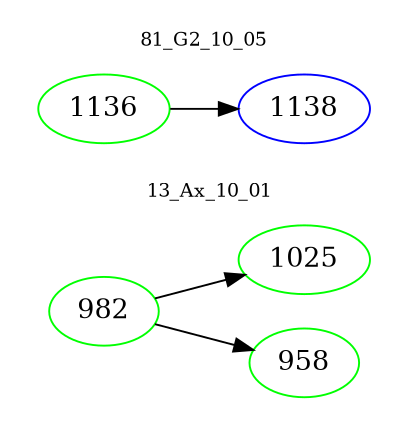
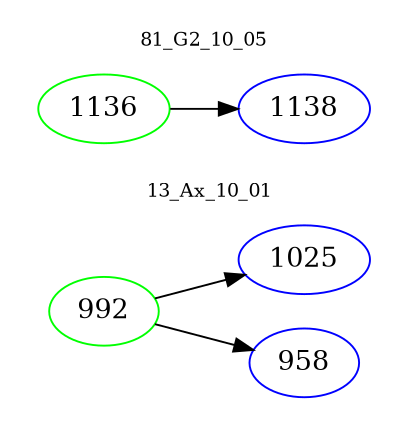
(304, 260) -> (304, 260)
(104, 311) -> (104, 311)
(304, 363) -> (304, 363)
